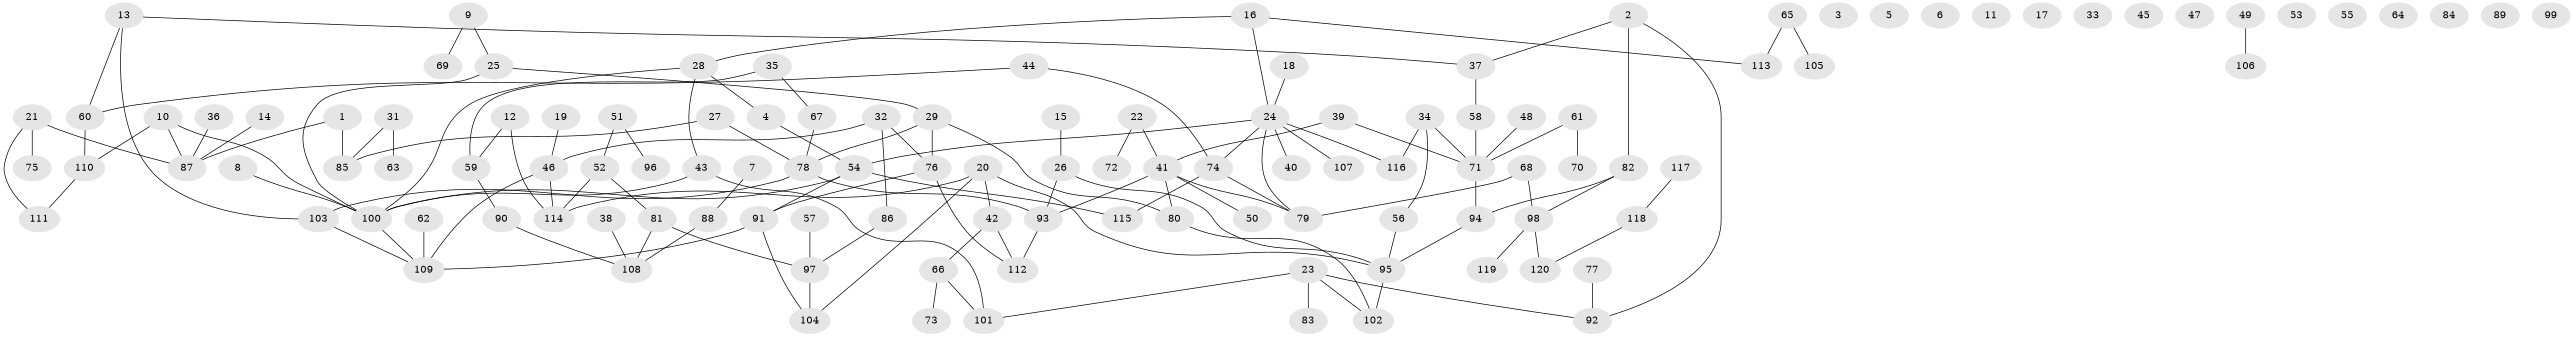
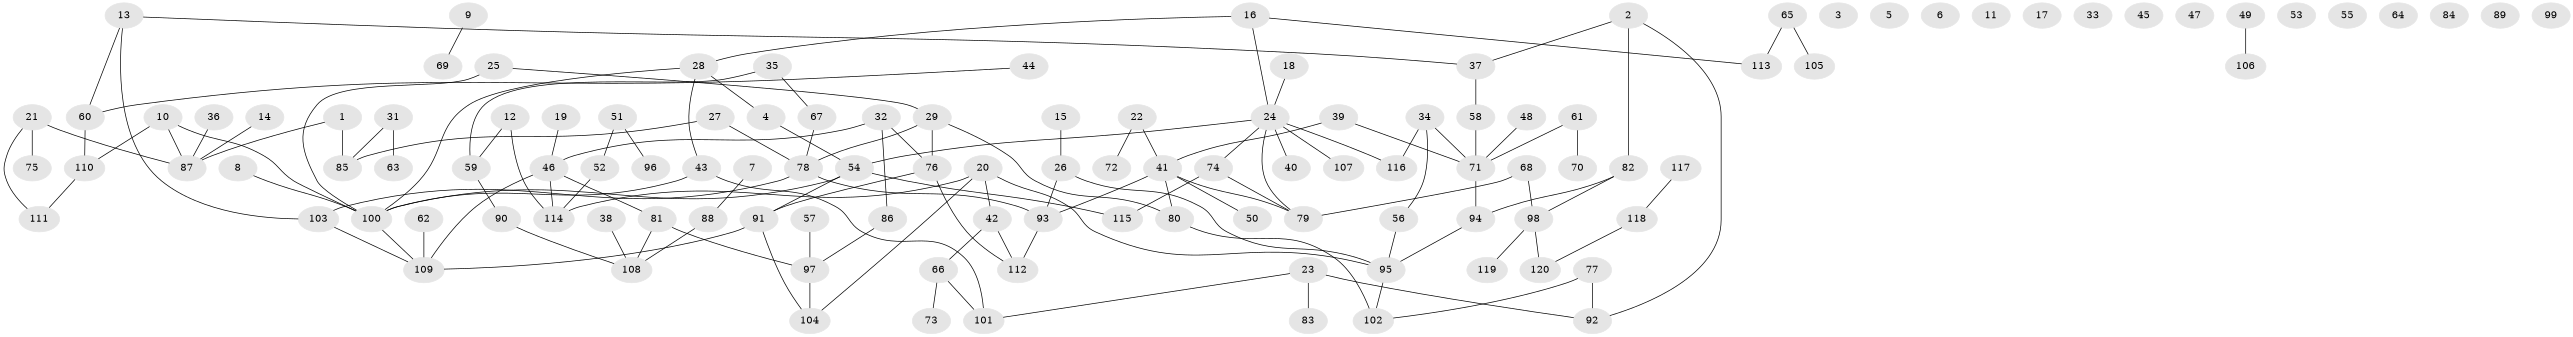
(481, 41) -> none
(1140, 92) -> none
(621, 187) -> (589, 188)
(1341, 295) -> (1496, 301)
